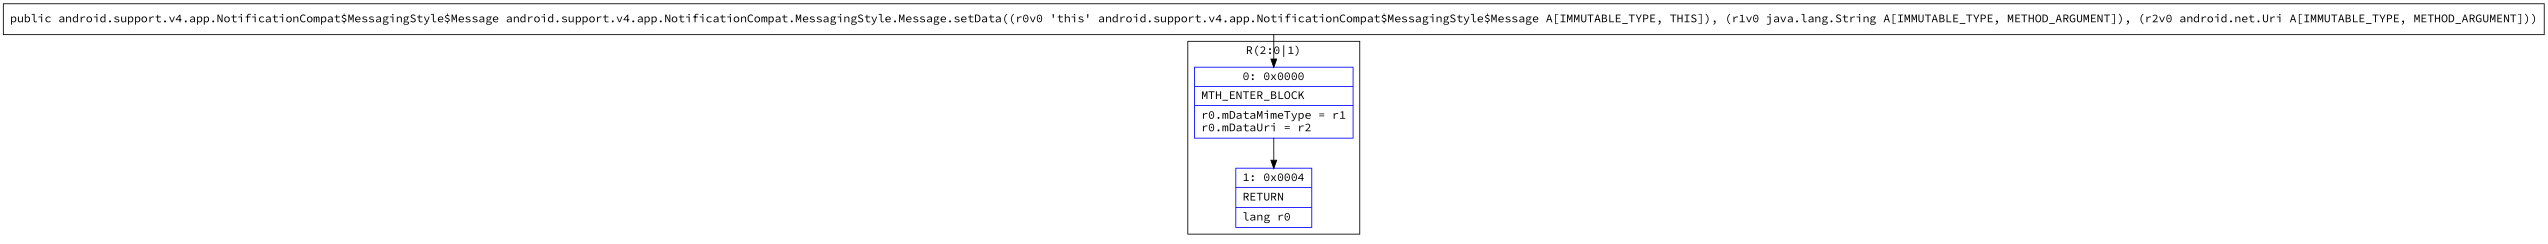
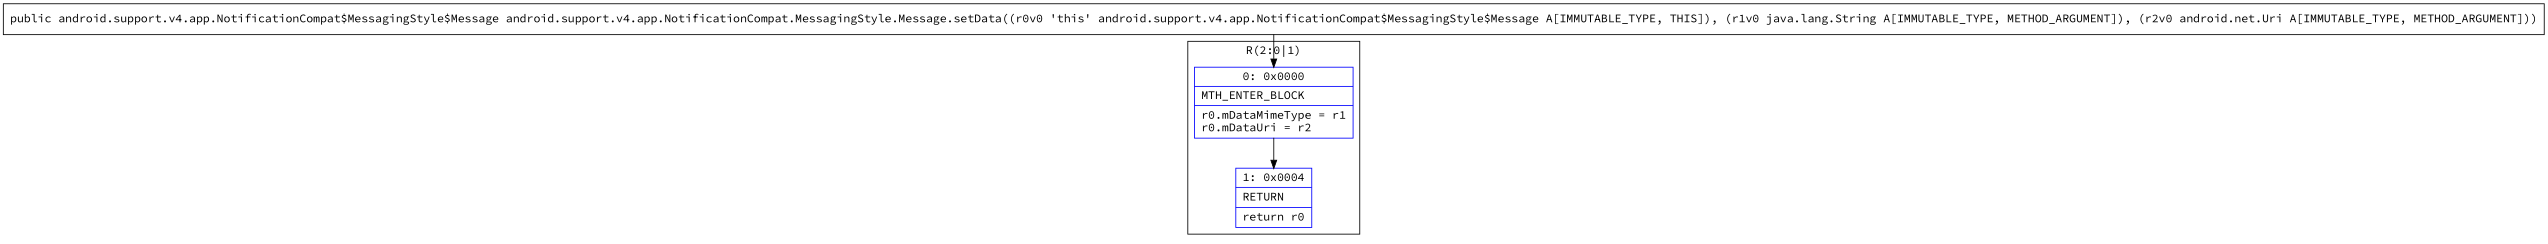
(1267, 217) -> (1274, 217)
